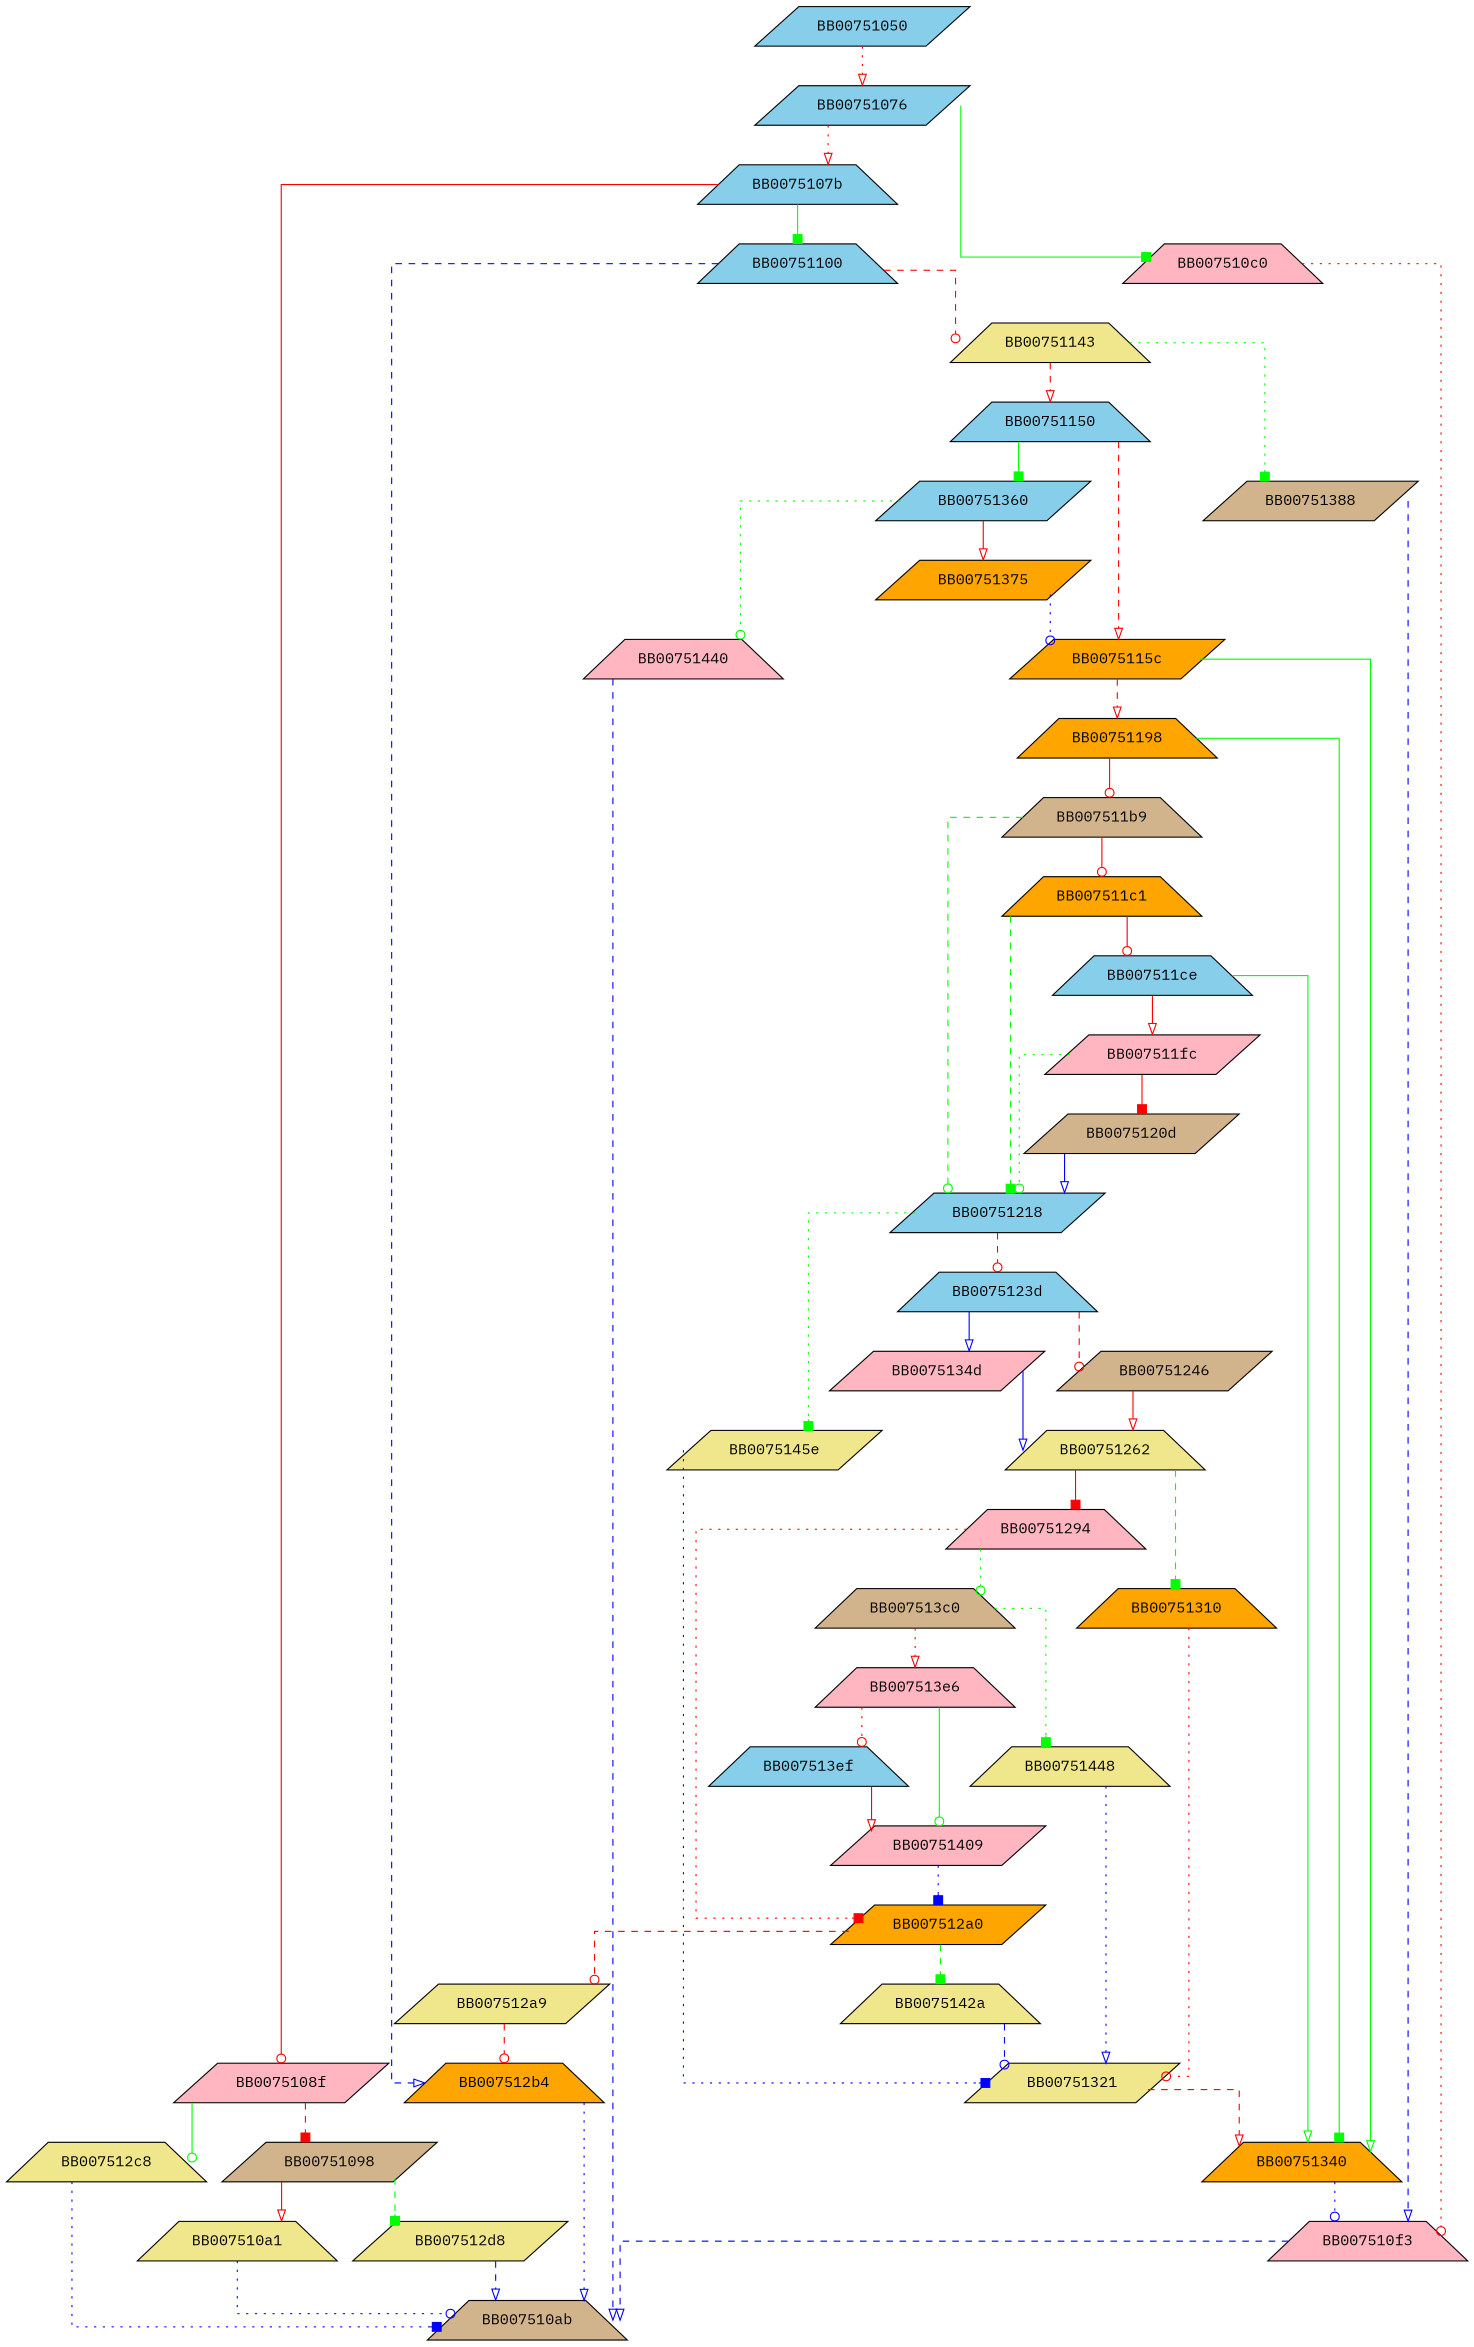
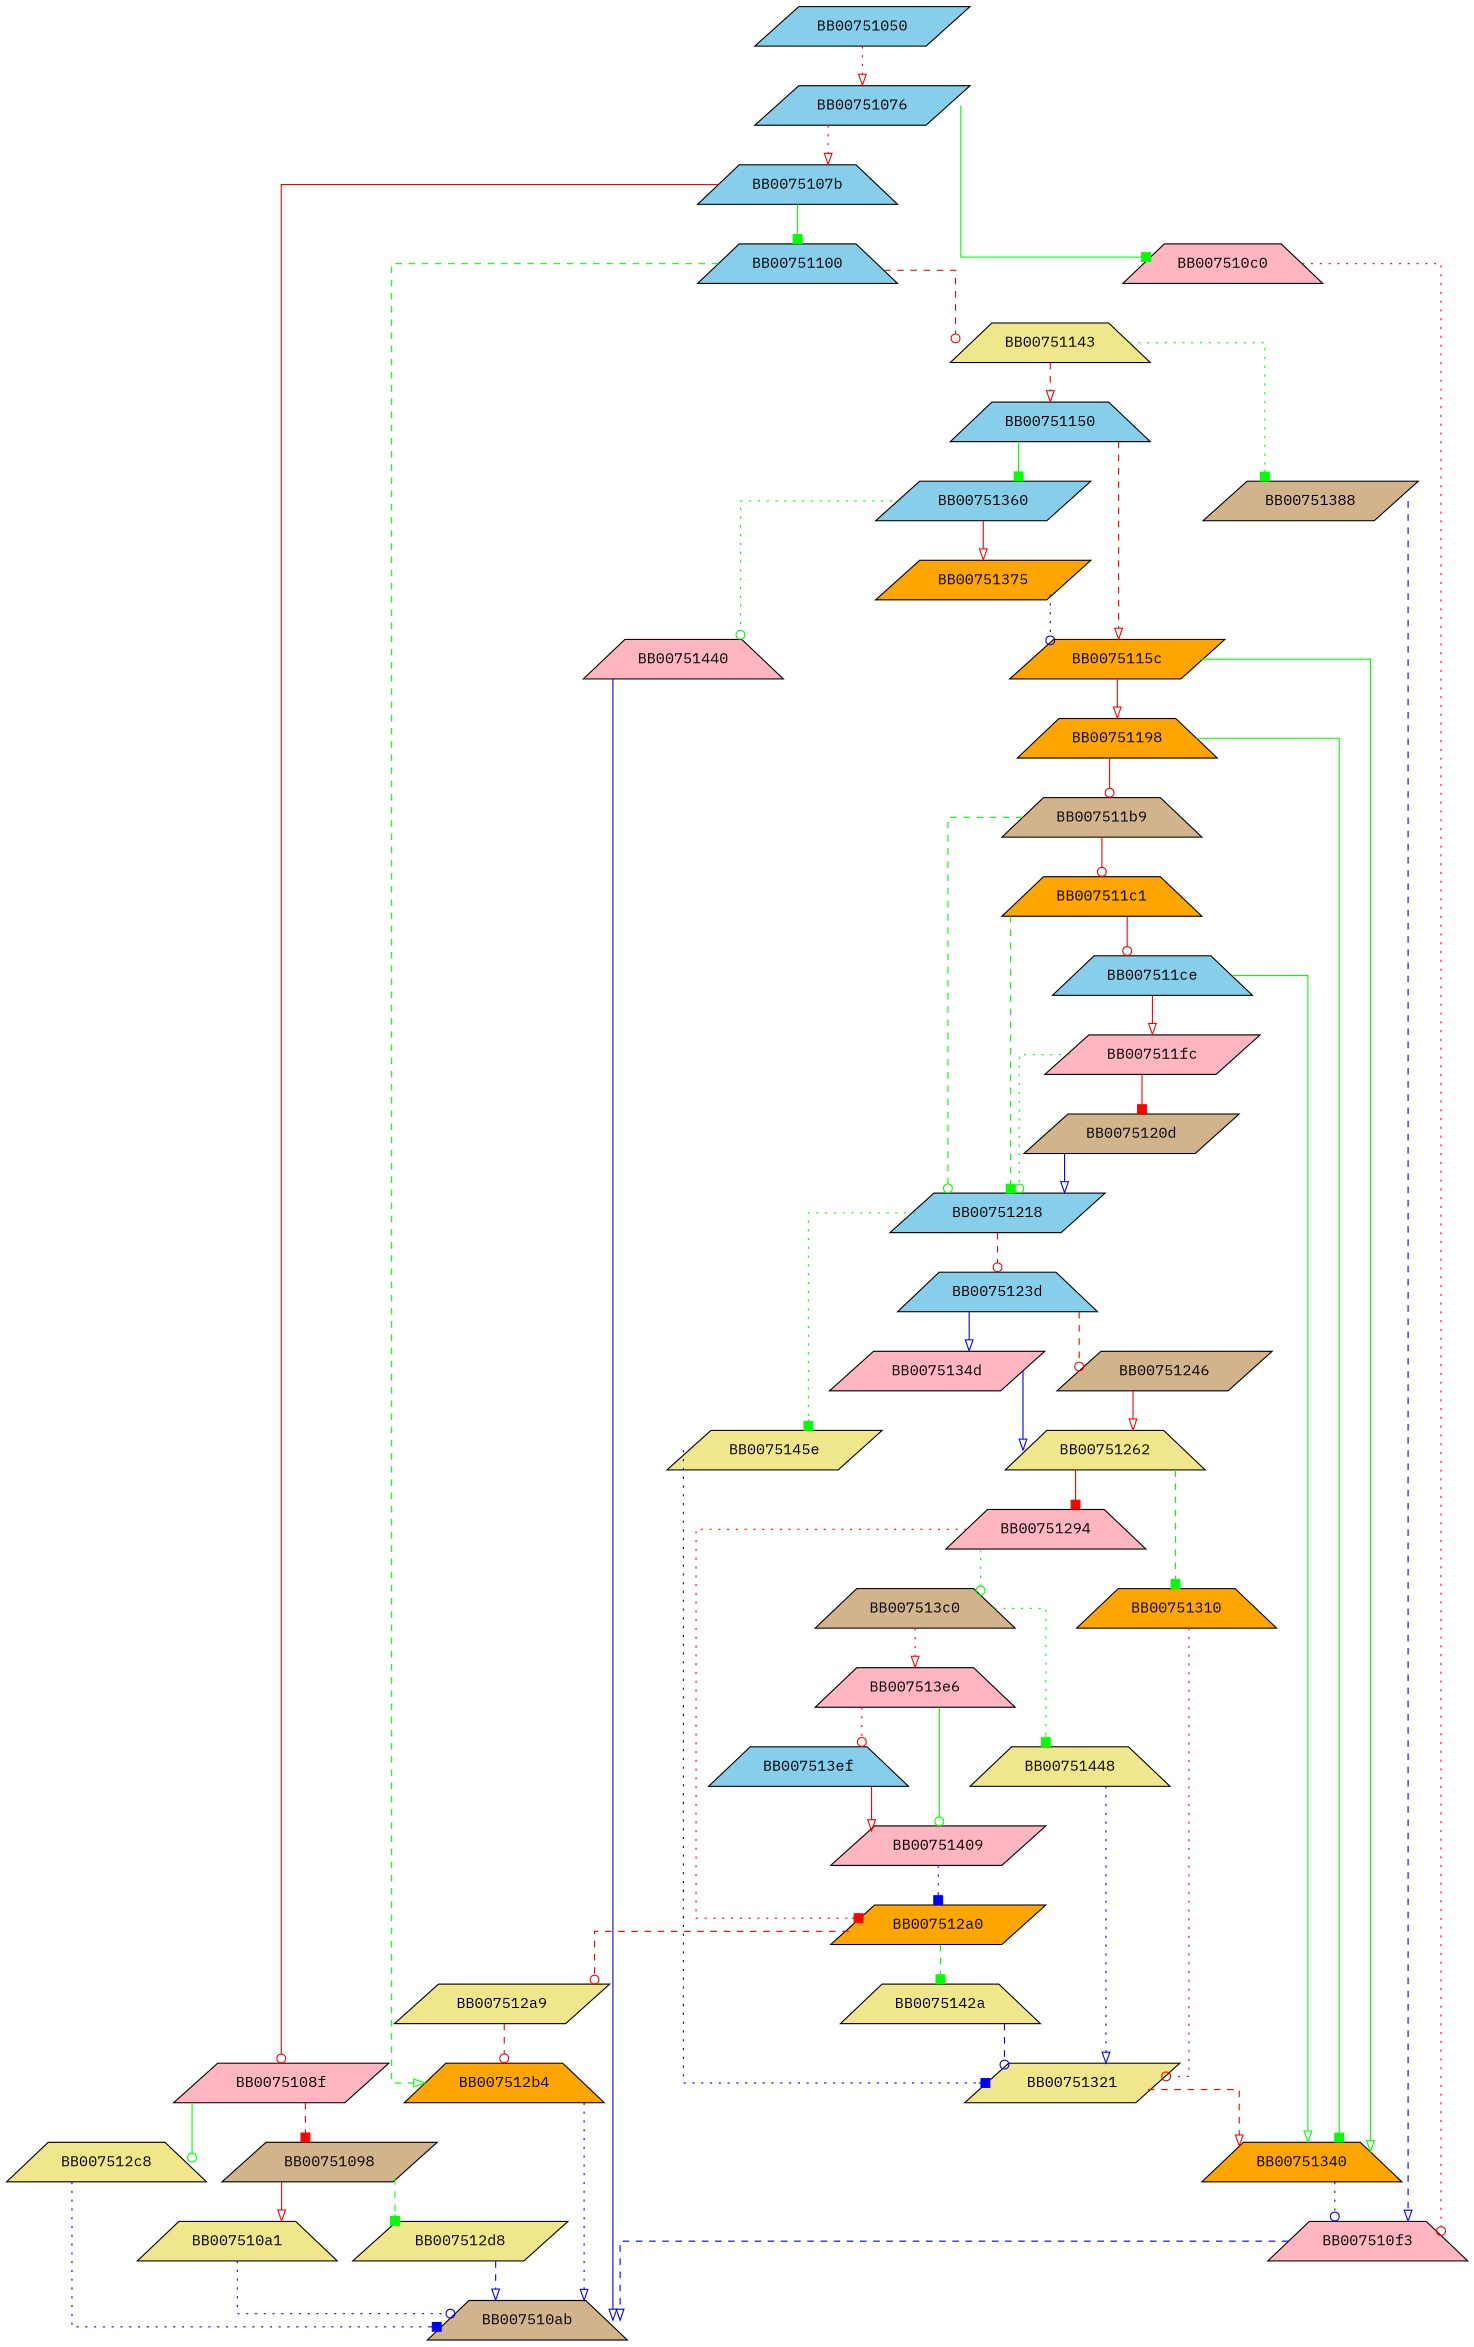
(1117, 693) -> (1117, 693)
(392, 1021) -> (392, 1021)
(613, 1494) -> (613, 1494)
